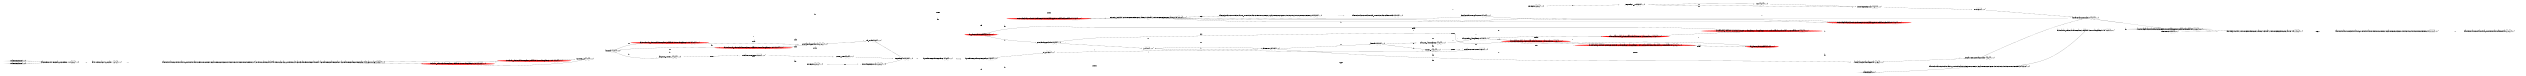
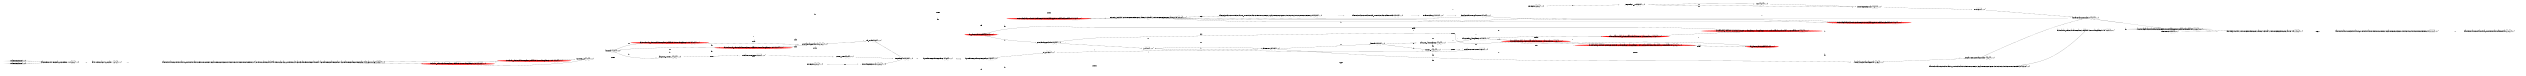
none -> (1433, 16)
none -> (626, 58)
(755, 62) -> (731, 53)
(1869, 72) -> none
